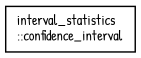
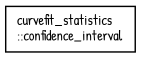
(70, 29) -> (70, 29)
